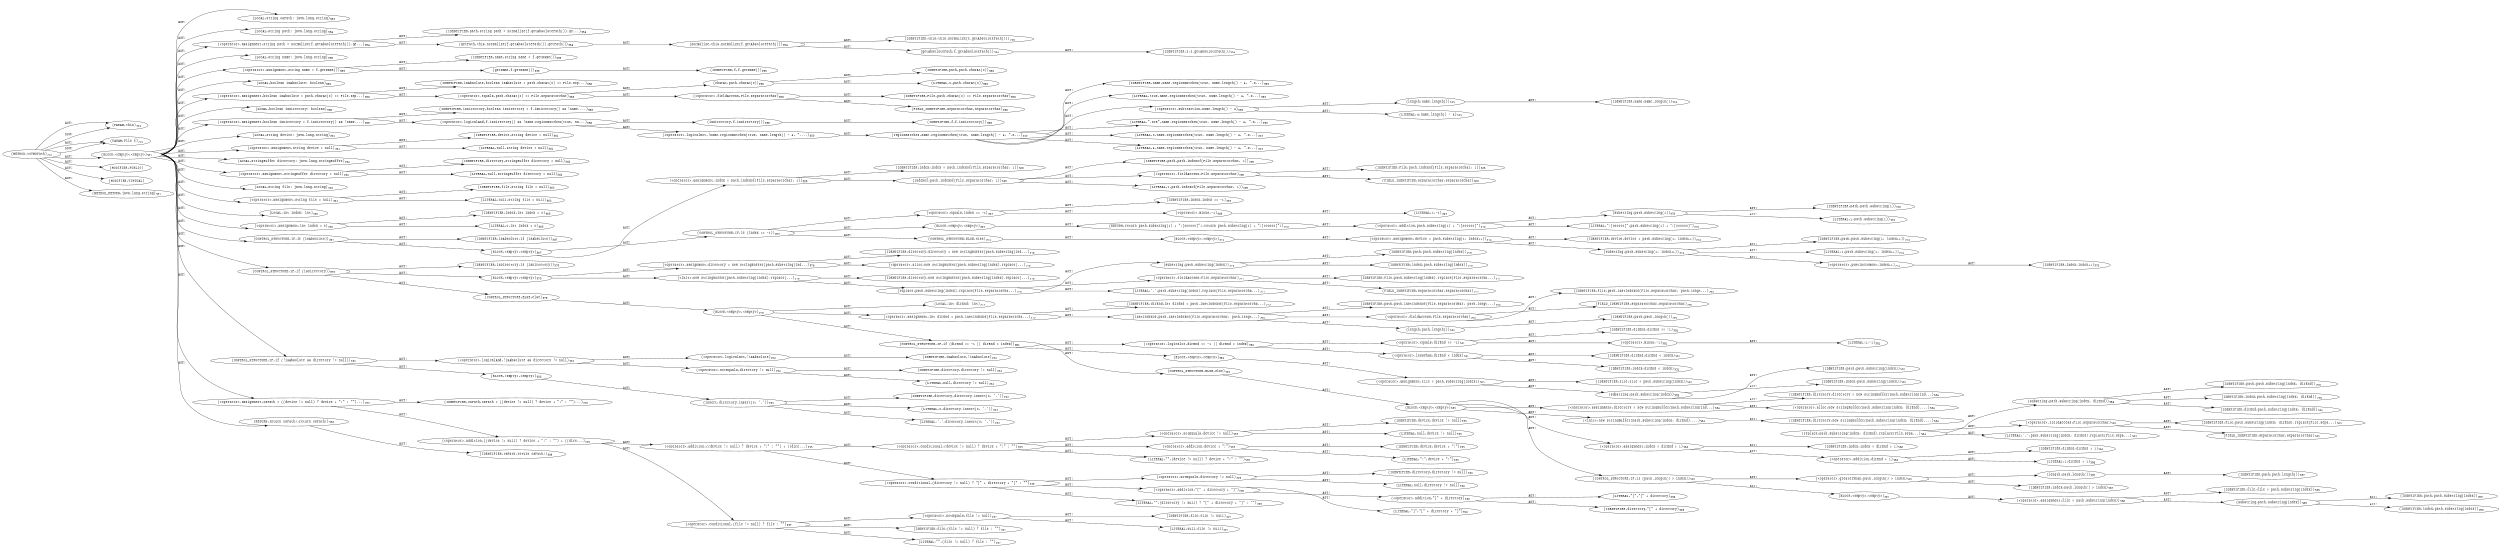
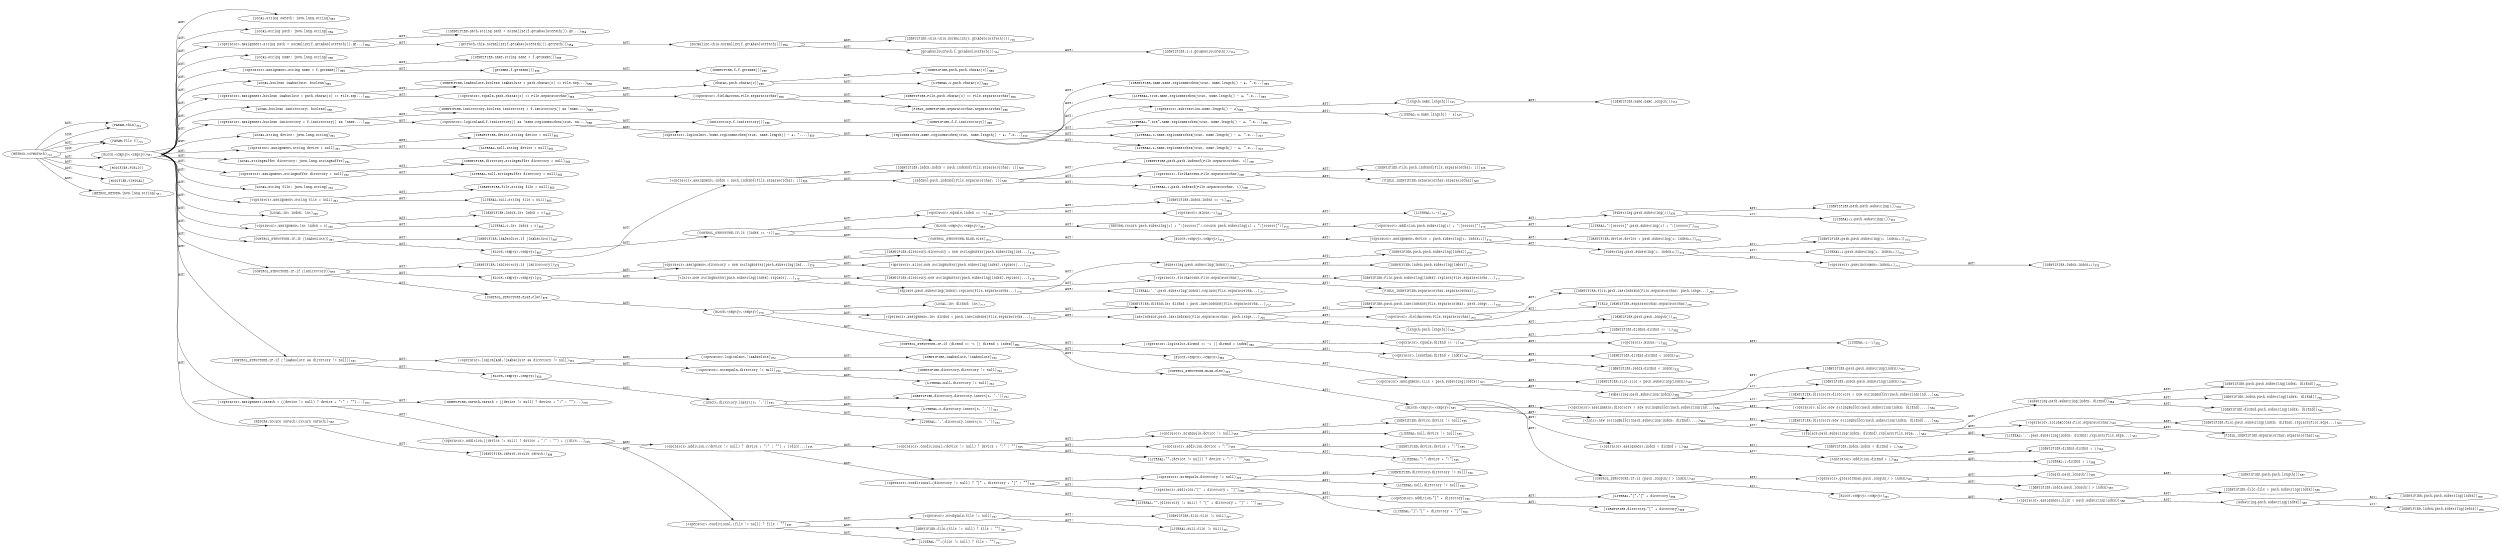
none -> (1752, 427)
